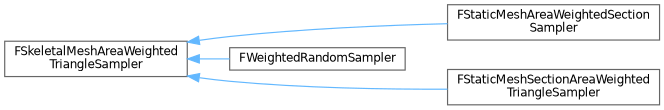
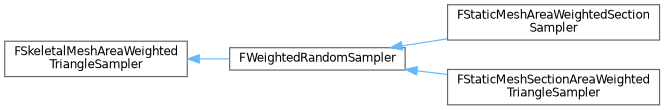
(323, 29) -> (425, 42)
(323, 87) -> (432, 73)
